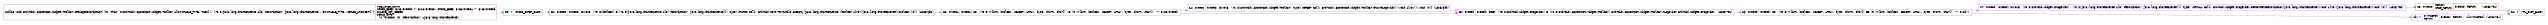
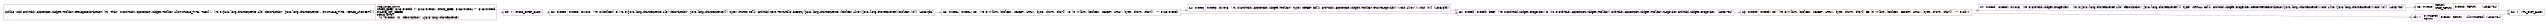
(1318, 13) -> (1318, 13)
